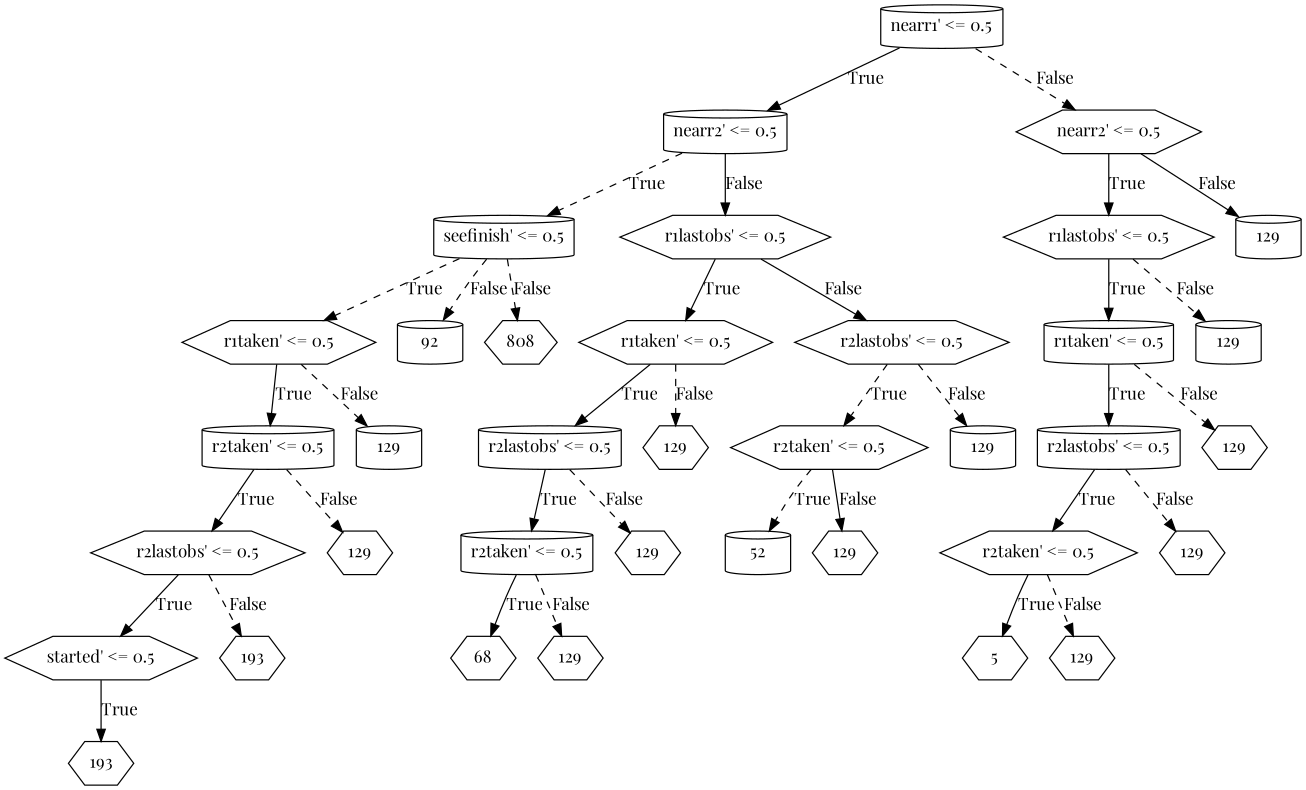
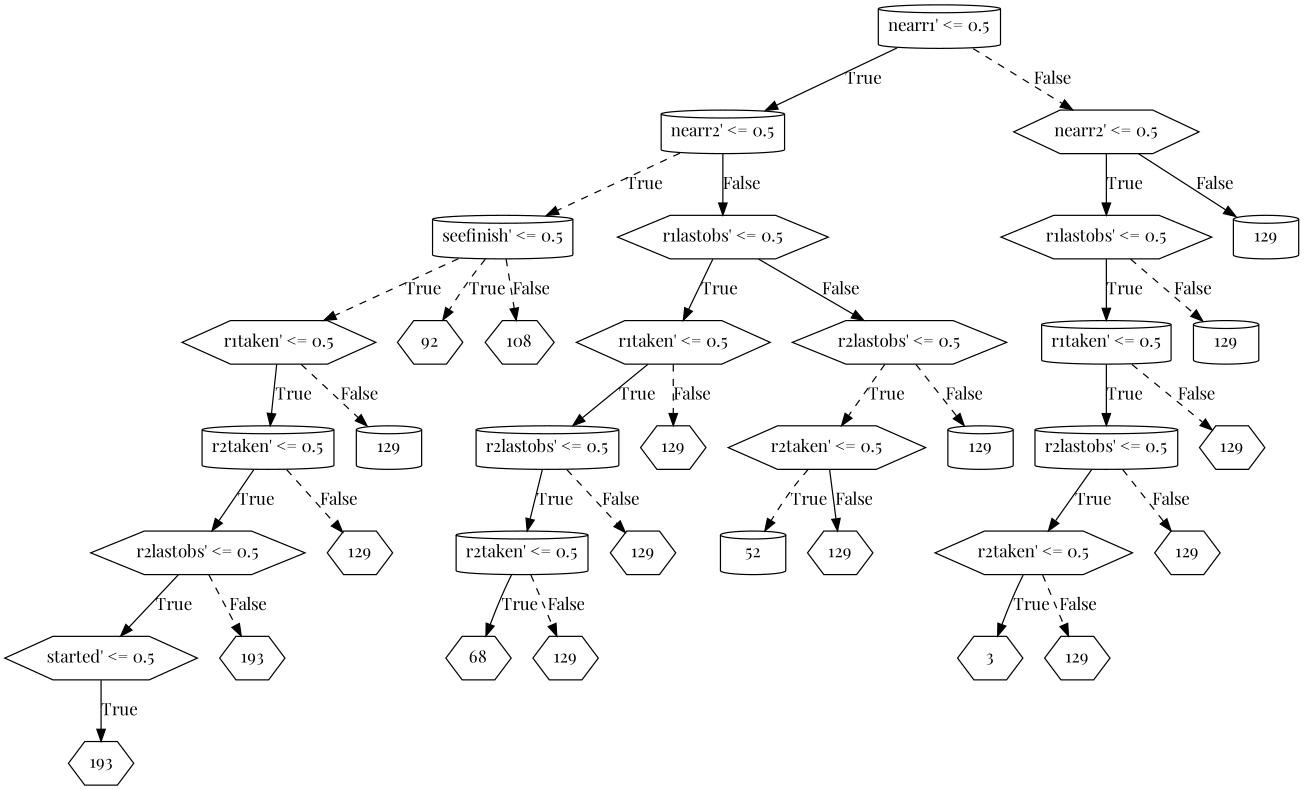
(489, 290) -> (488, 290)
(430, 342) -> (430, 342)
(521, 342) -> (520, 342)
(995, 658) -> (990, 658)
